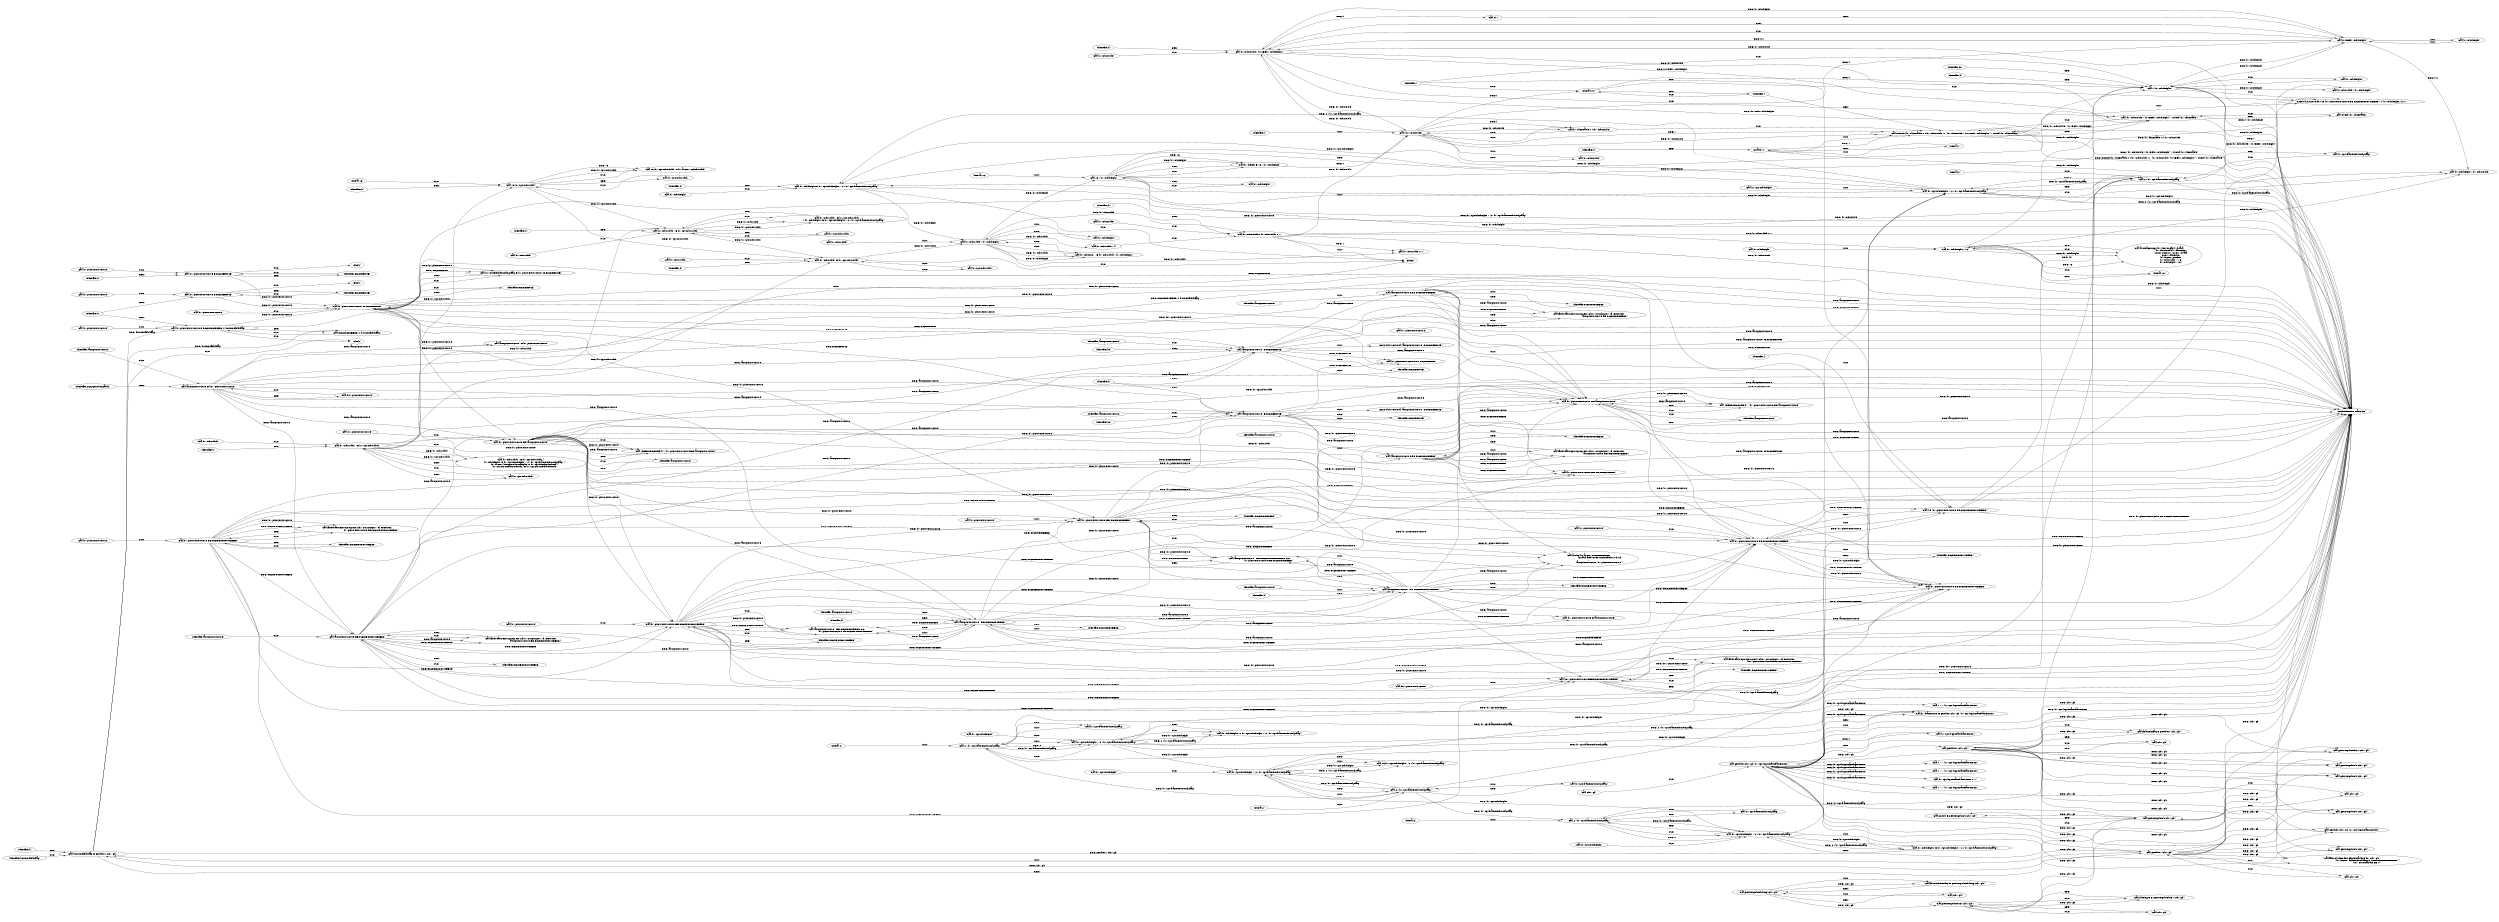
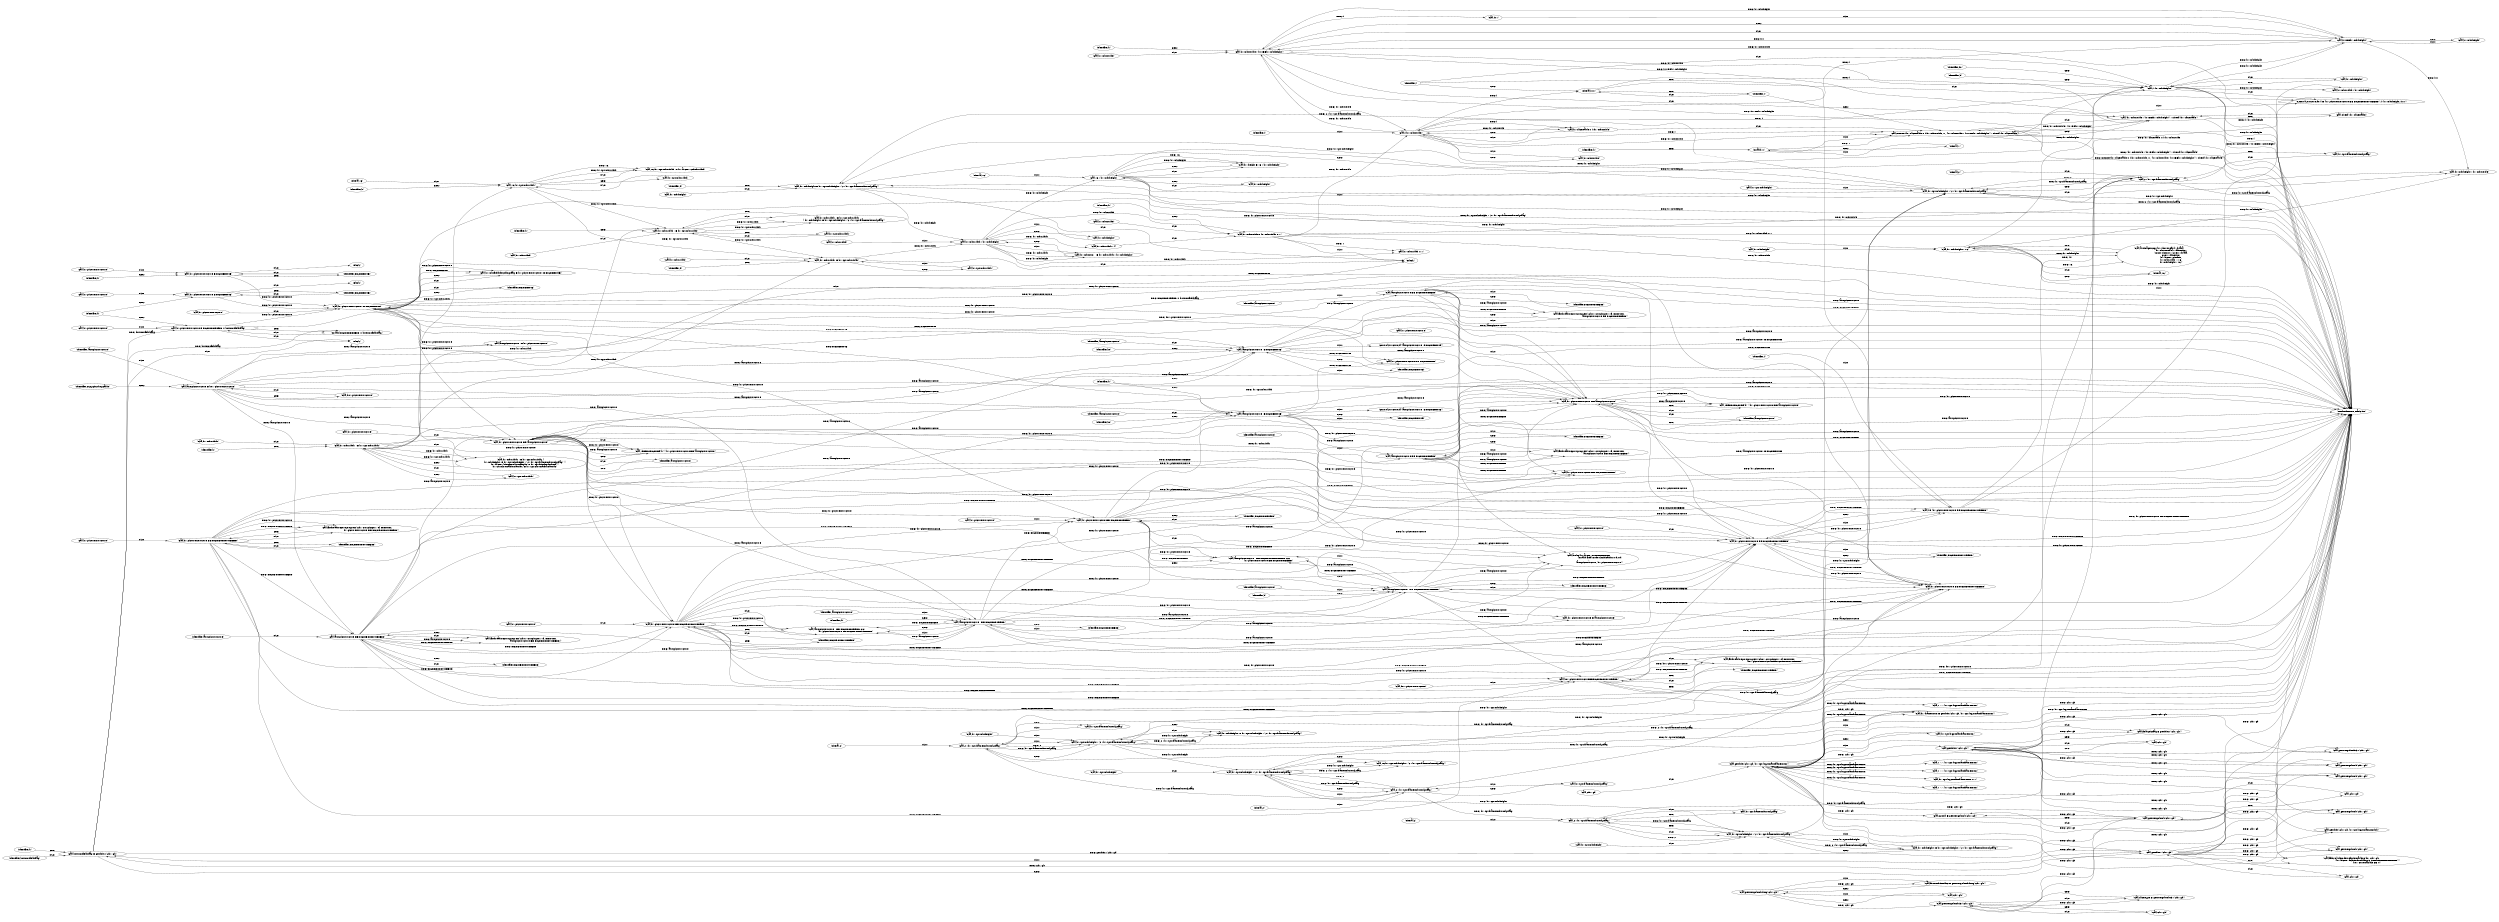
(1846, 16) -> (1846, 16)
(1349, 167) -> (1782, 120)
(2145, 171) -> (1798, 212)
(357, 333) -> (357, 333)
(1846, 739) -> (1846, 739)
(2033, 831) -> (1836, 813)
